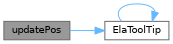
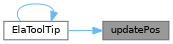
(82, 31) -> (80, 31)
